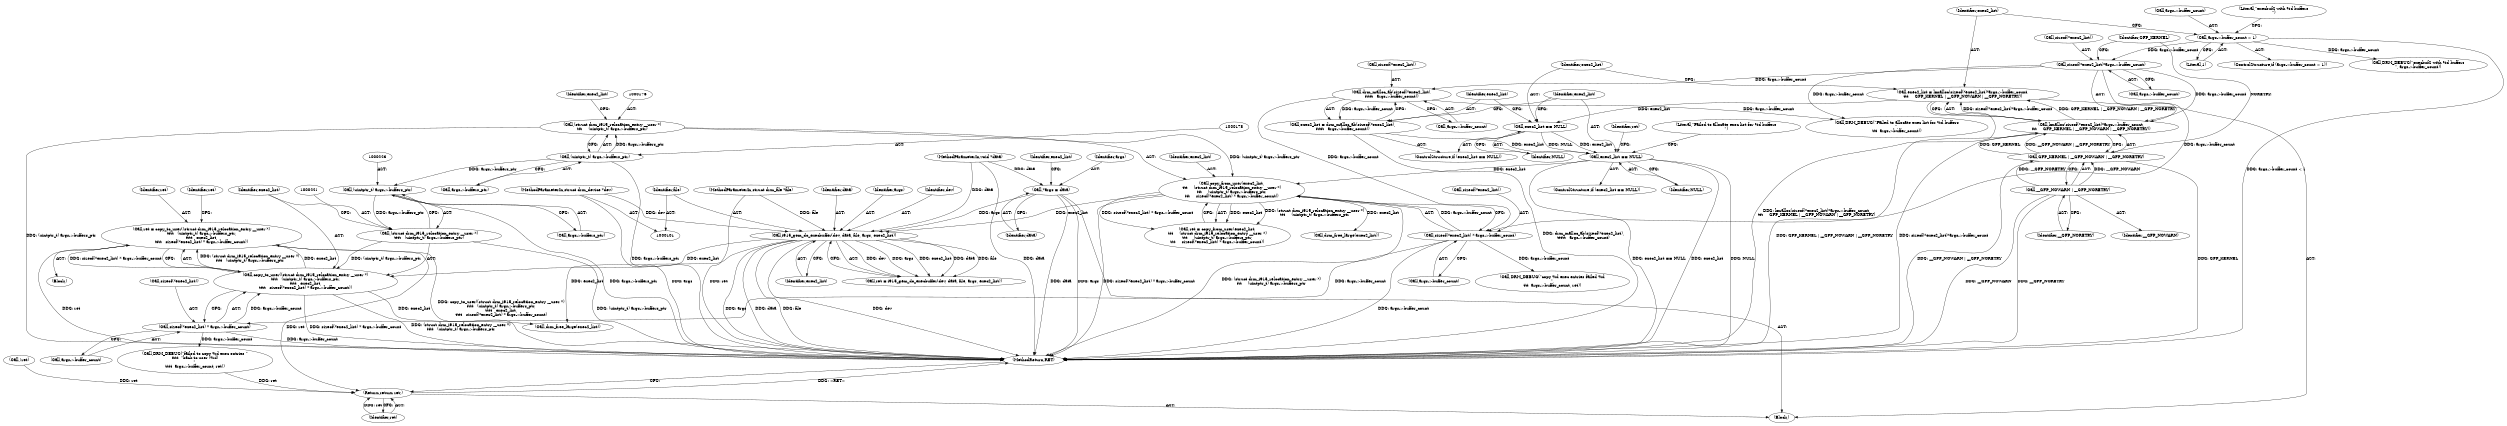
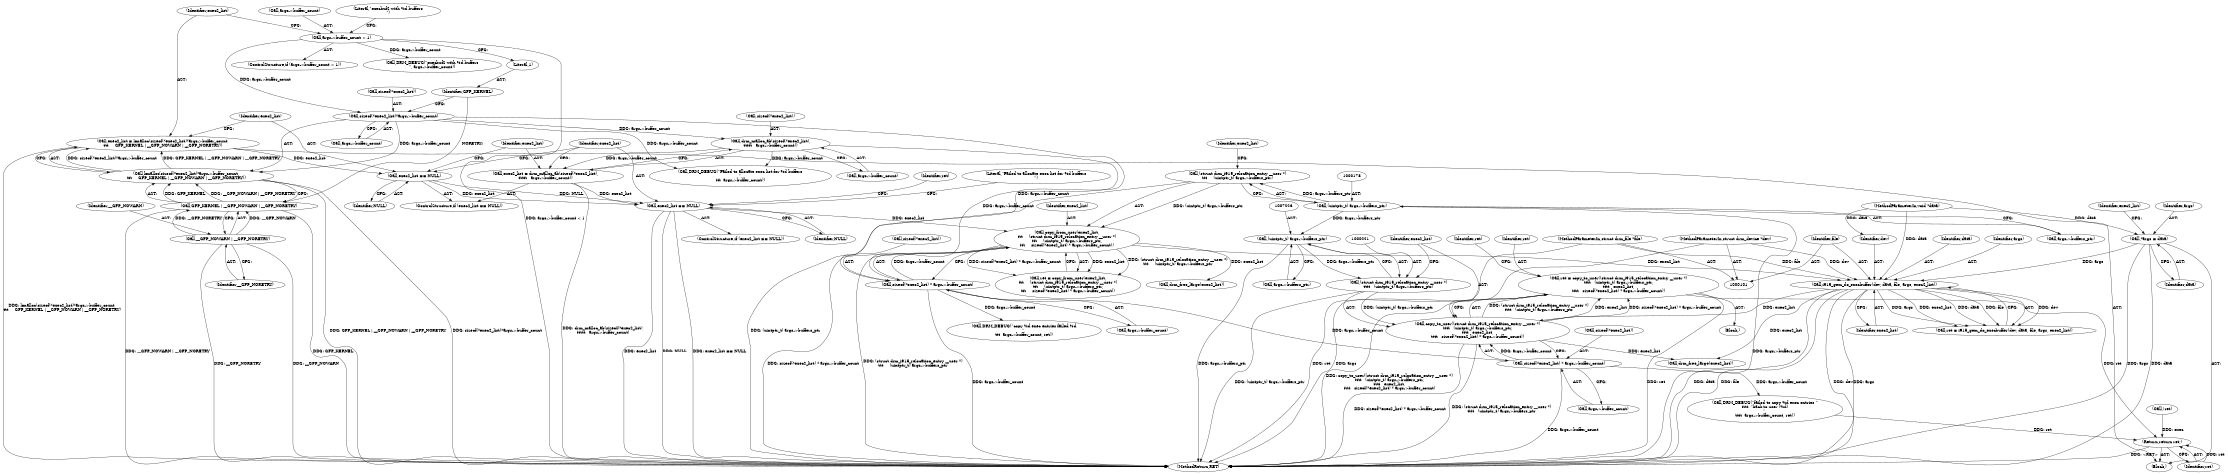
(2213, 54) -> (497, 78)
(638, 95) -> none
(377, 157) -> (1284, 206)
(2108, 212) -> (169, 223)
none -> (1678, 257)
(1006, 258) -> (1846, 217)
(709, 377) -> none
(129, 381) -> (2173, 430)
